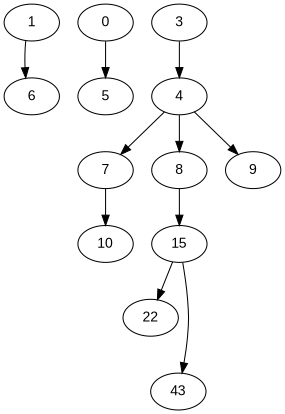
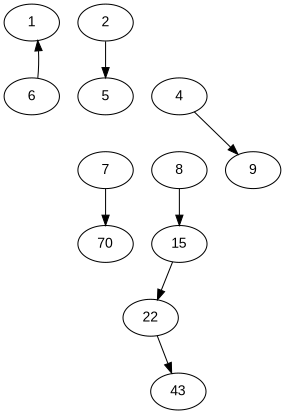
(106, 23) -> (106, 23)
(179, 23) -> none
(25, 54) -> (39, 65)
(179, 128) -> none
(146, 130) -> none
(106, 244) -> (106, 244)
(188, 313) -> (163, 350)
